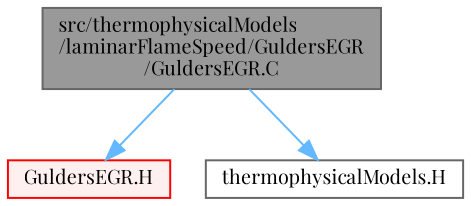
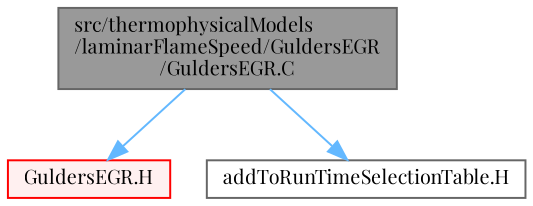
(334, 179) -> (366, 179)
